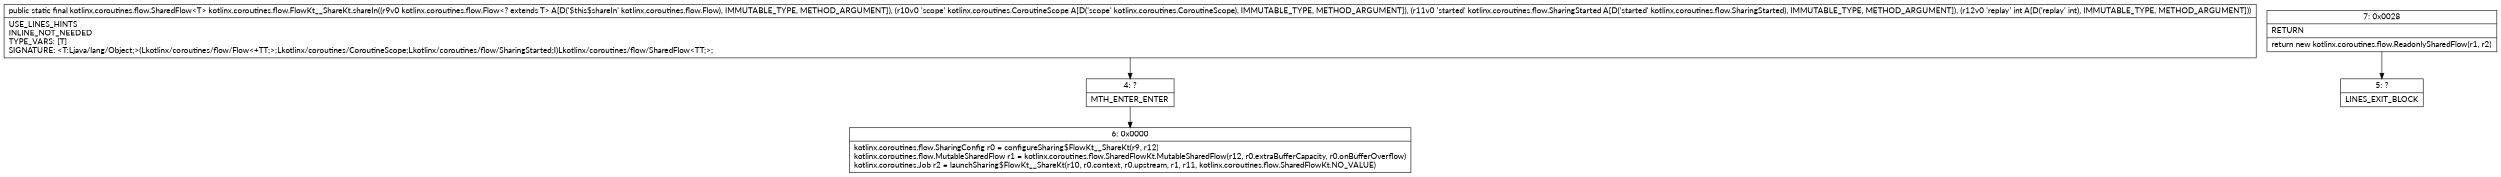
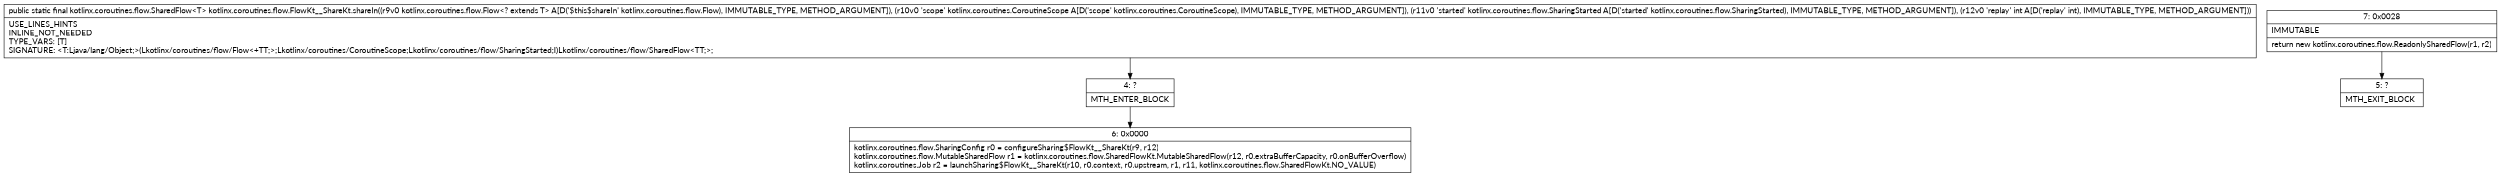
(2288, 31) -> (2295, 31)
(1130, 100) -> (1130, 100)
(2382, 100) -> (2380, 100)
